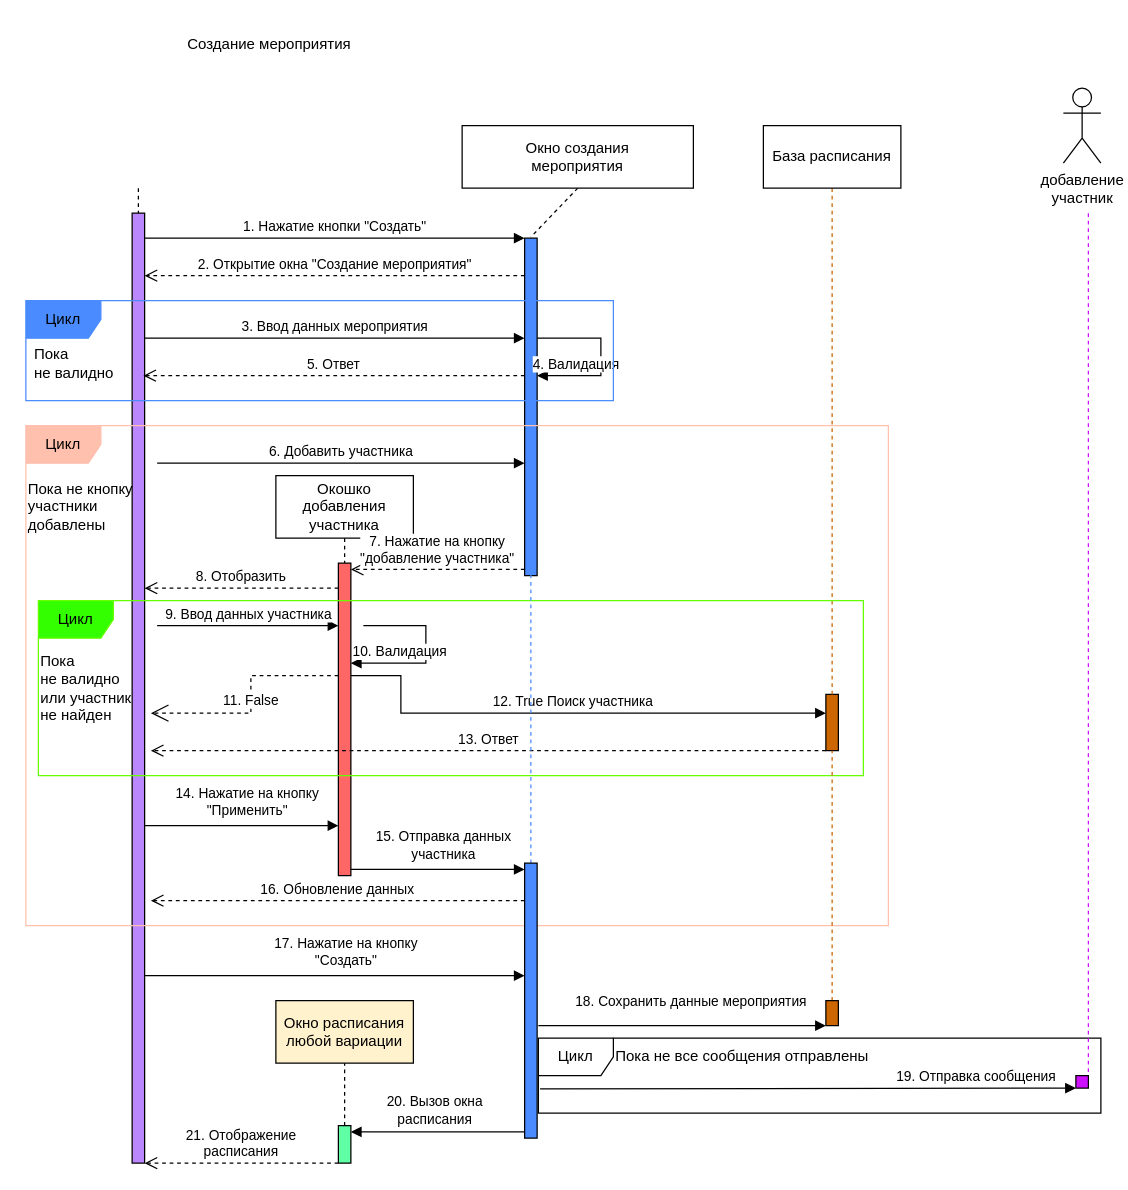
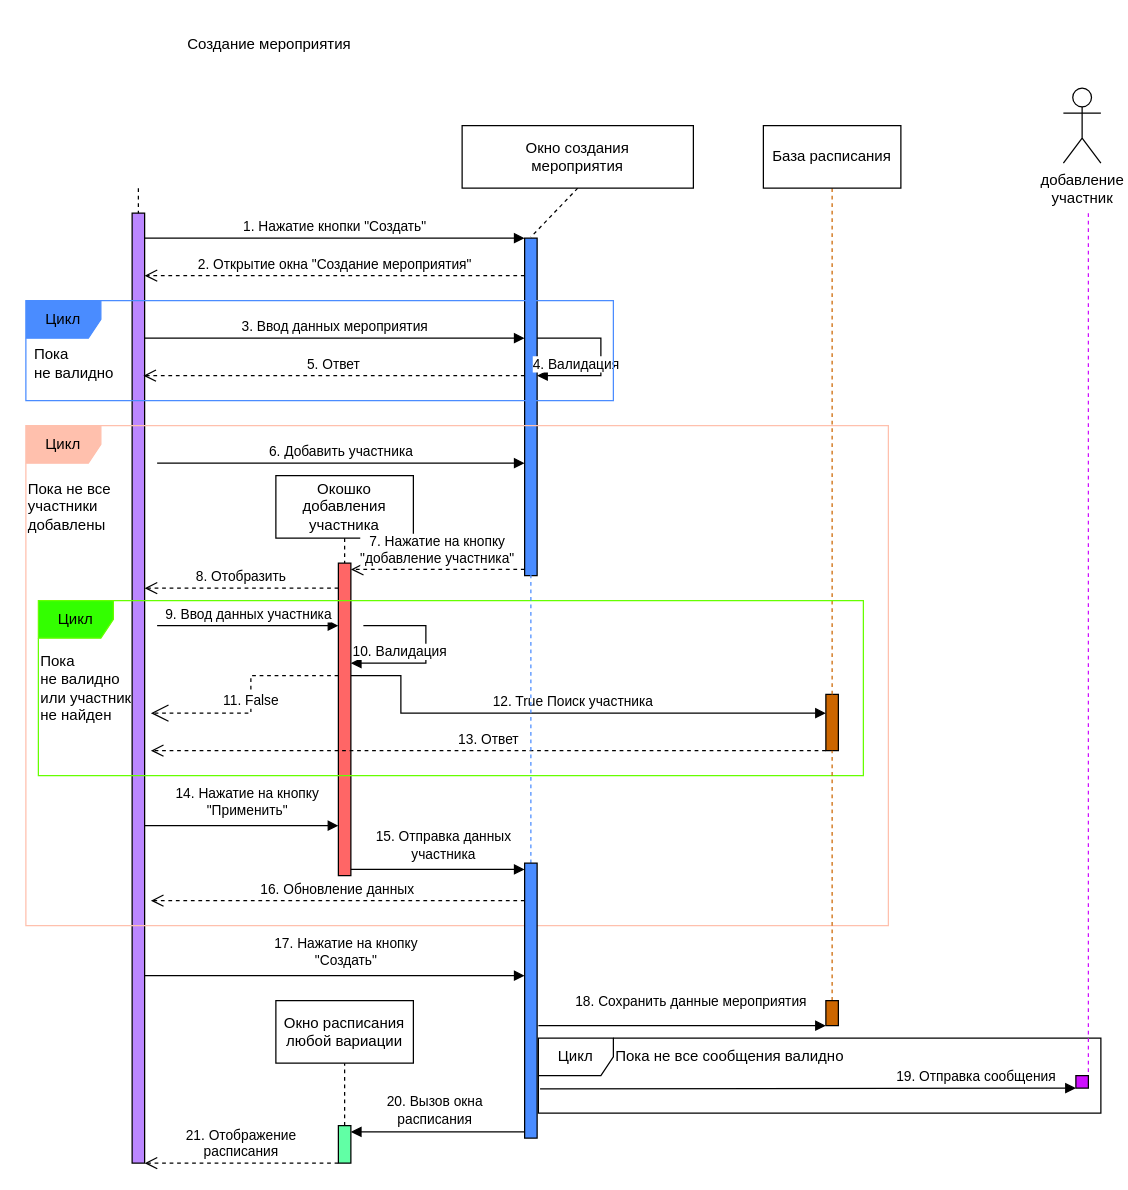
(83, 507) -> (70, 507)
(344, 1032) -> (344, 1032)
(748, 1057) -> (735, 1057)
